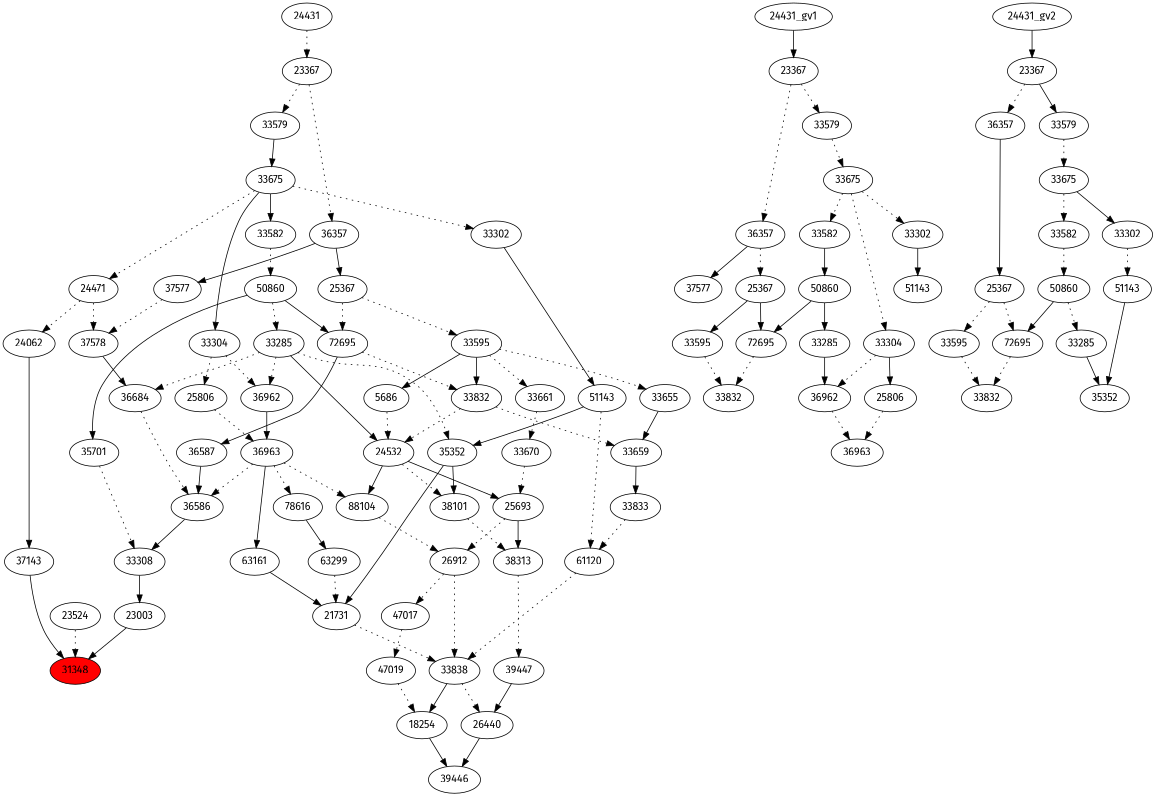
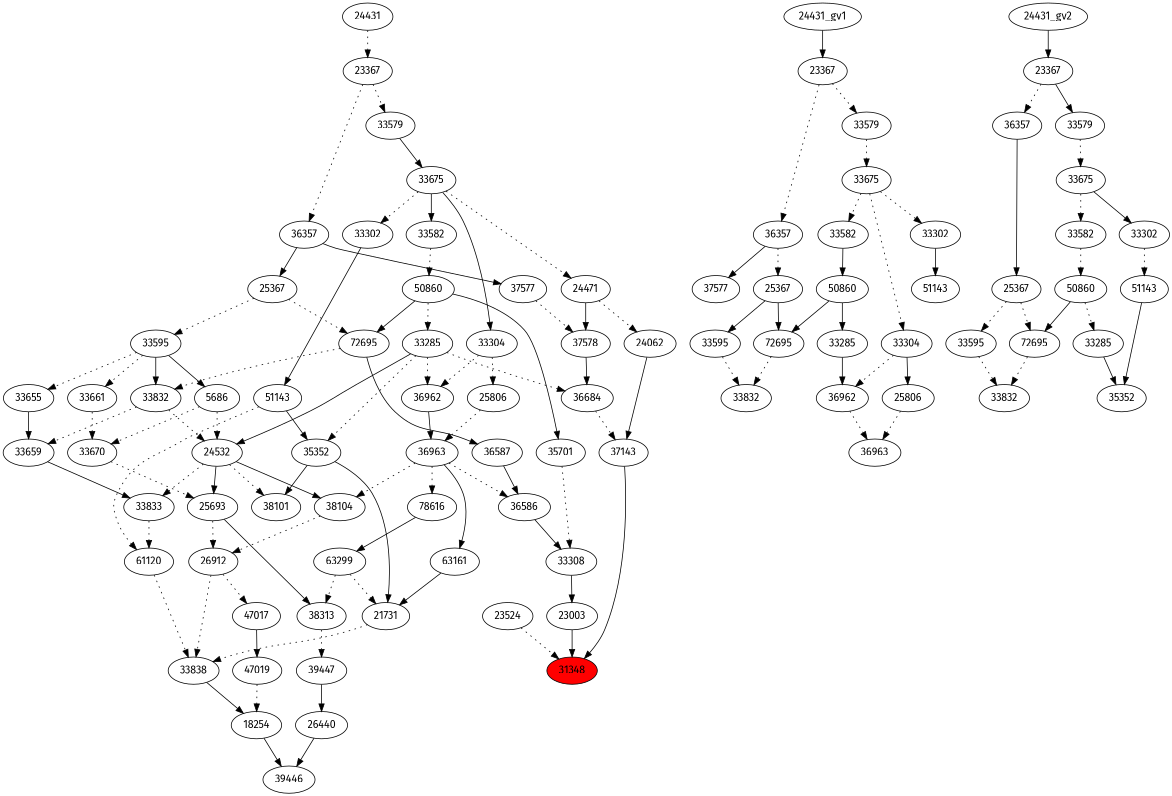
(93, 313) -> (586, 313)
none -> (159, 424)
(161, 450) -> (603, 422)
none -> (186, 478)
(362, 507) -> (340, 507)
(483, 531) -> (332, 585)
(399, 640) -> (257, 640)
(469, 694) -> none
